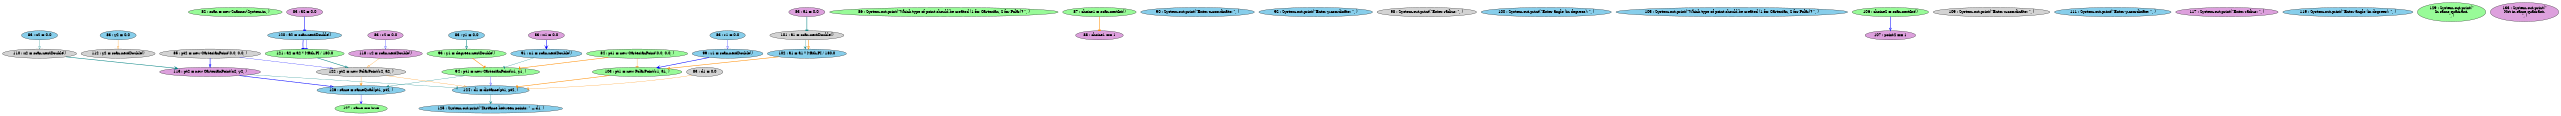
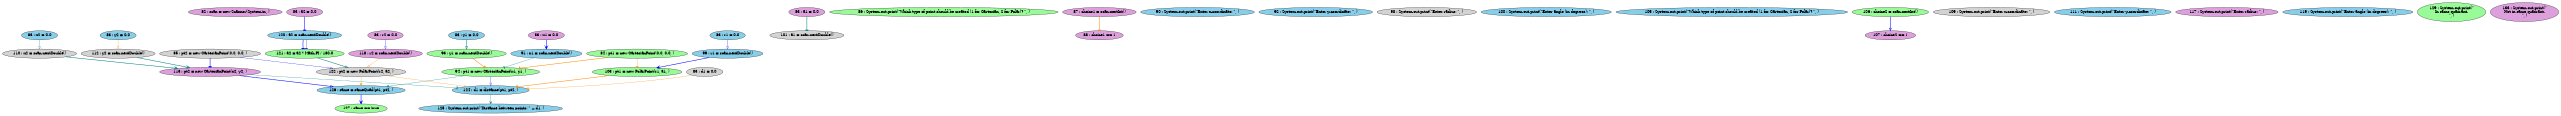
(235, 12) -> (235, 12)
(1099, 12) -> (1099, 12)
(1890, 35) -> (1890, 35)
(467, 54) -> (467, 54)
(807, 54) -> none
none -> (162, 62)
(210, 62) -> (210, 62)
(361, 98) -> (361, 98)
